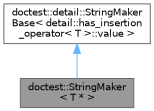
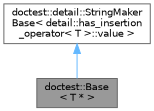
(77, 93) -> (77, 93)
